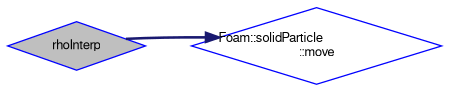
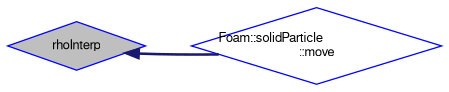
(166, 38) -> (179, 54)
